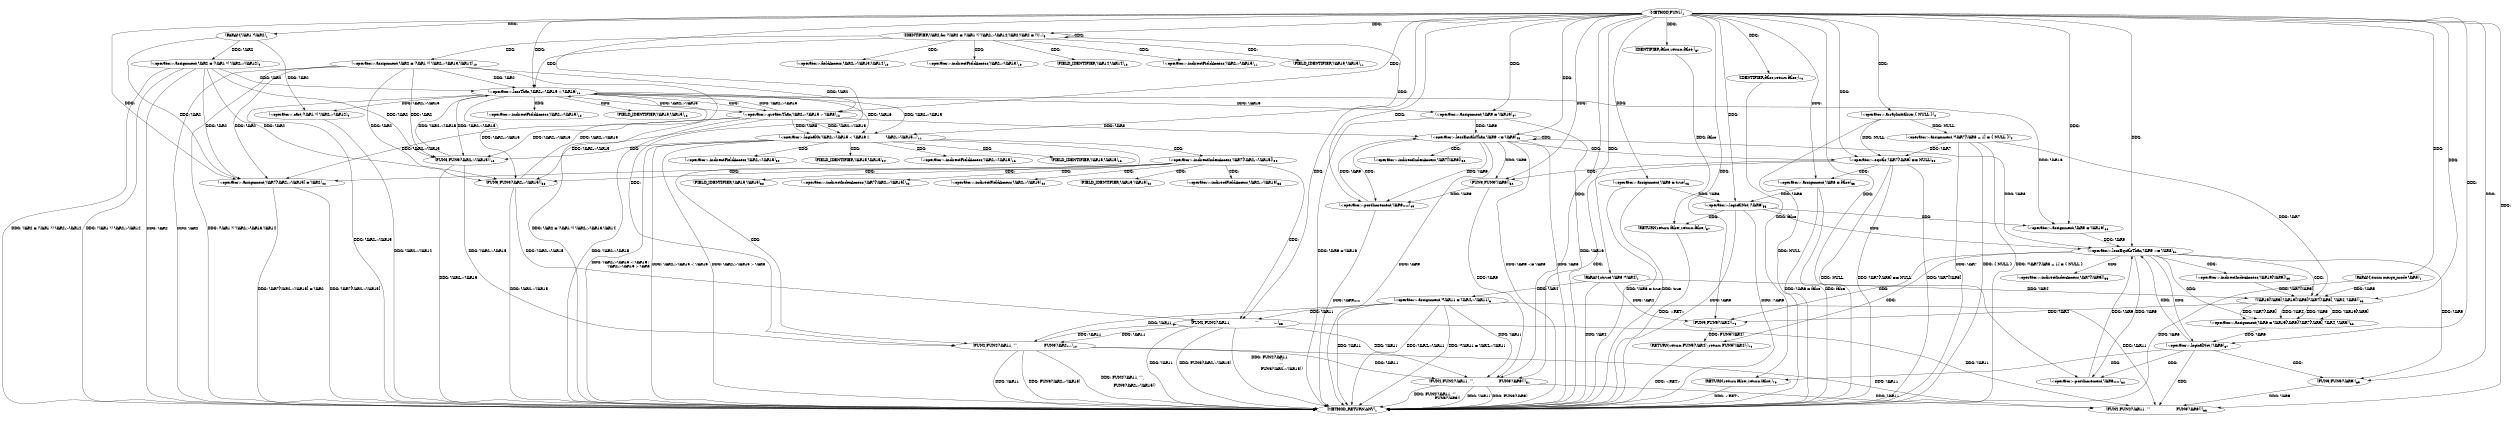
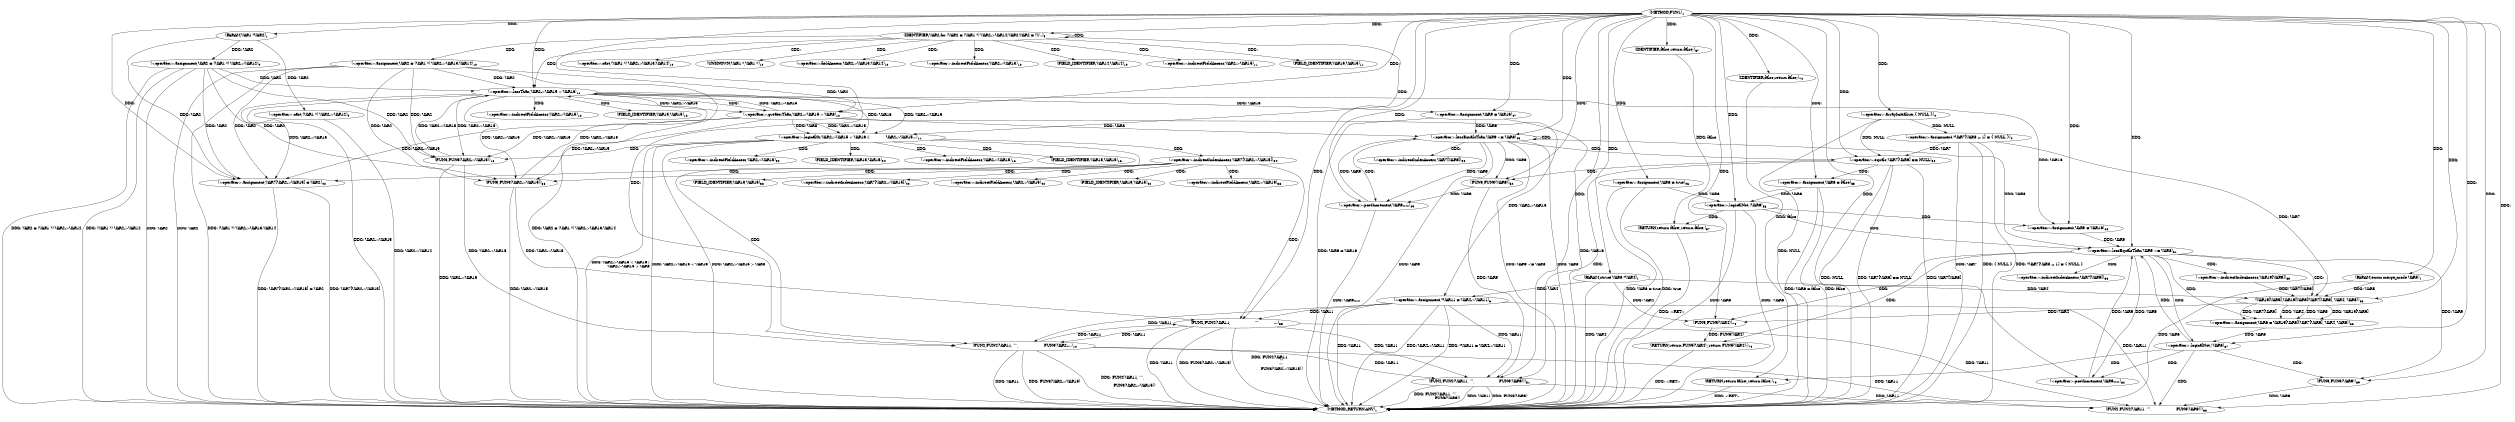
none -> (626, 64)
none -> (735, 64)
(414, 100) -> (304, 102)
(571, 398) -> (1298, 121)
